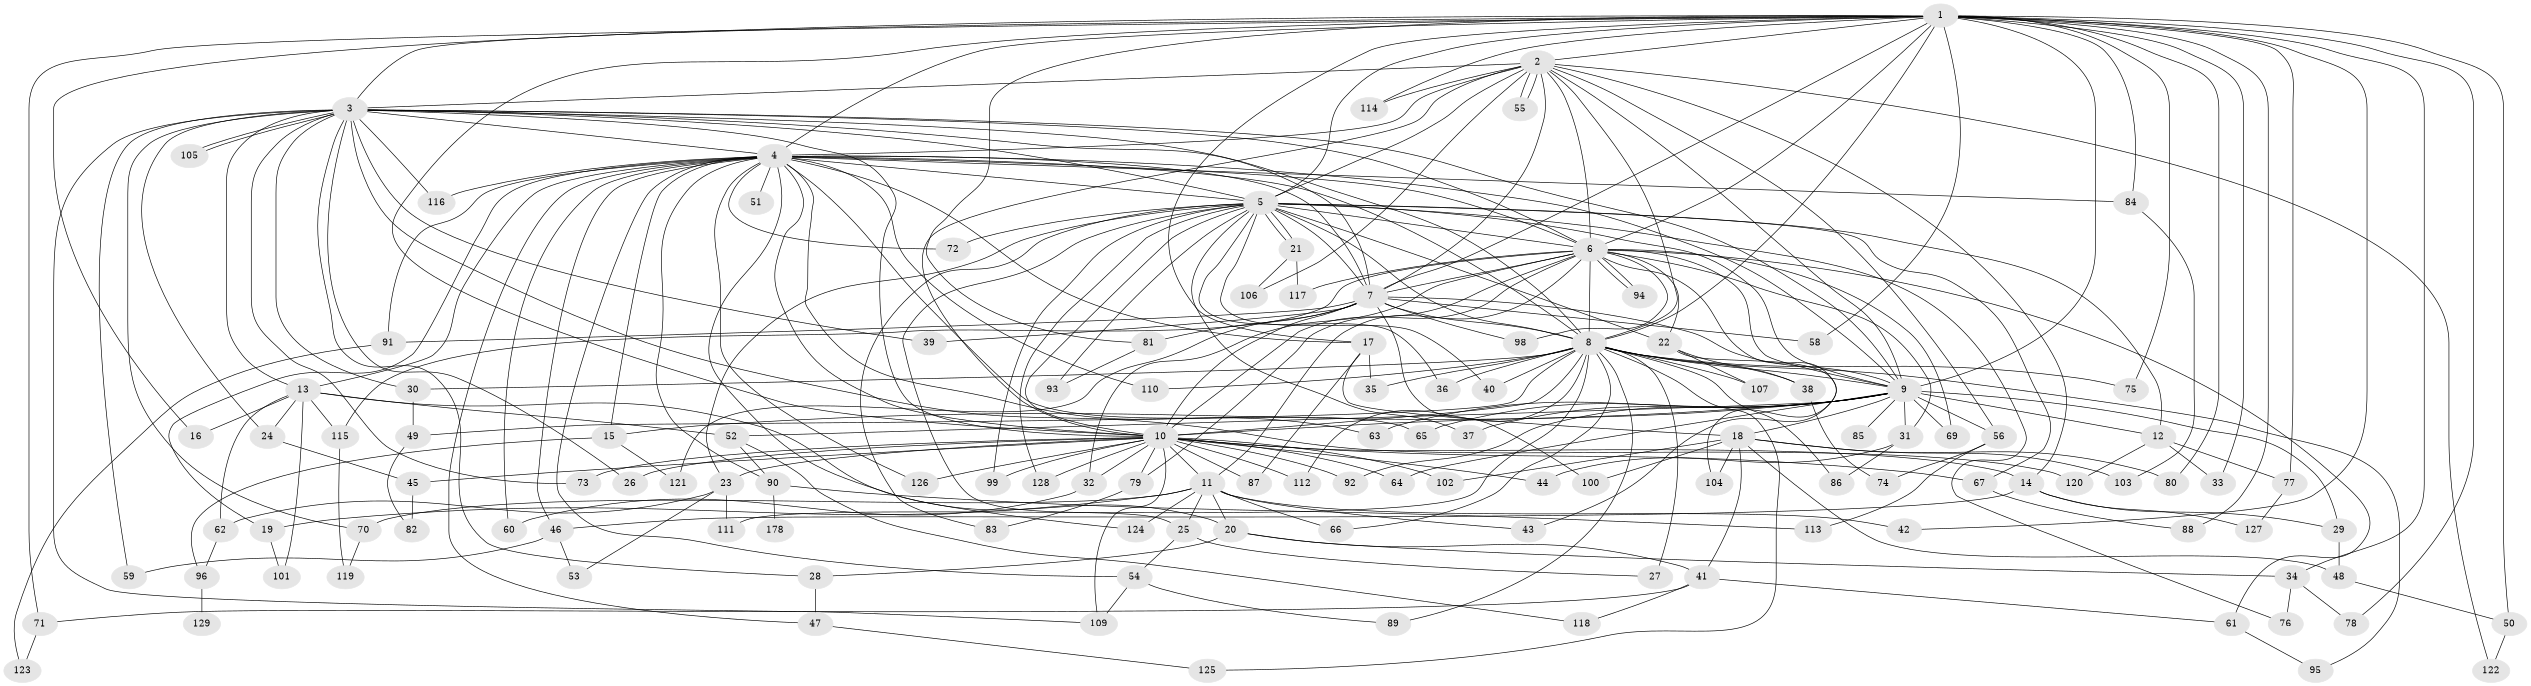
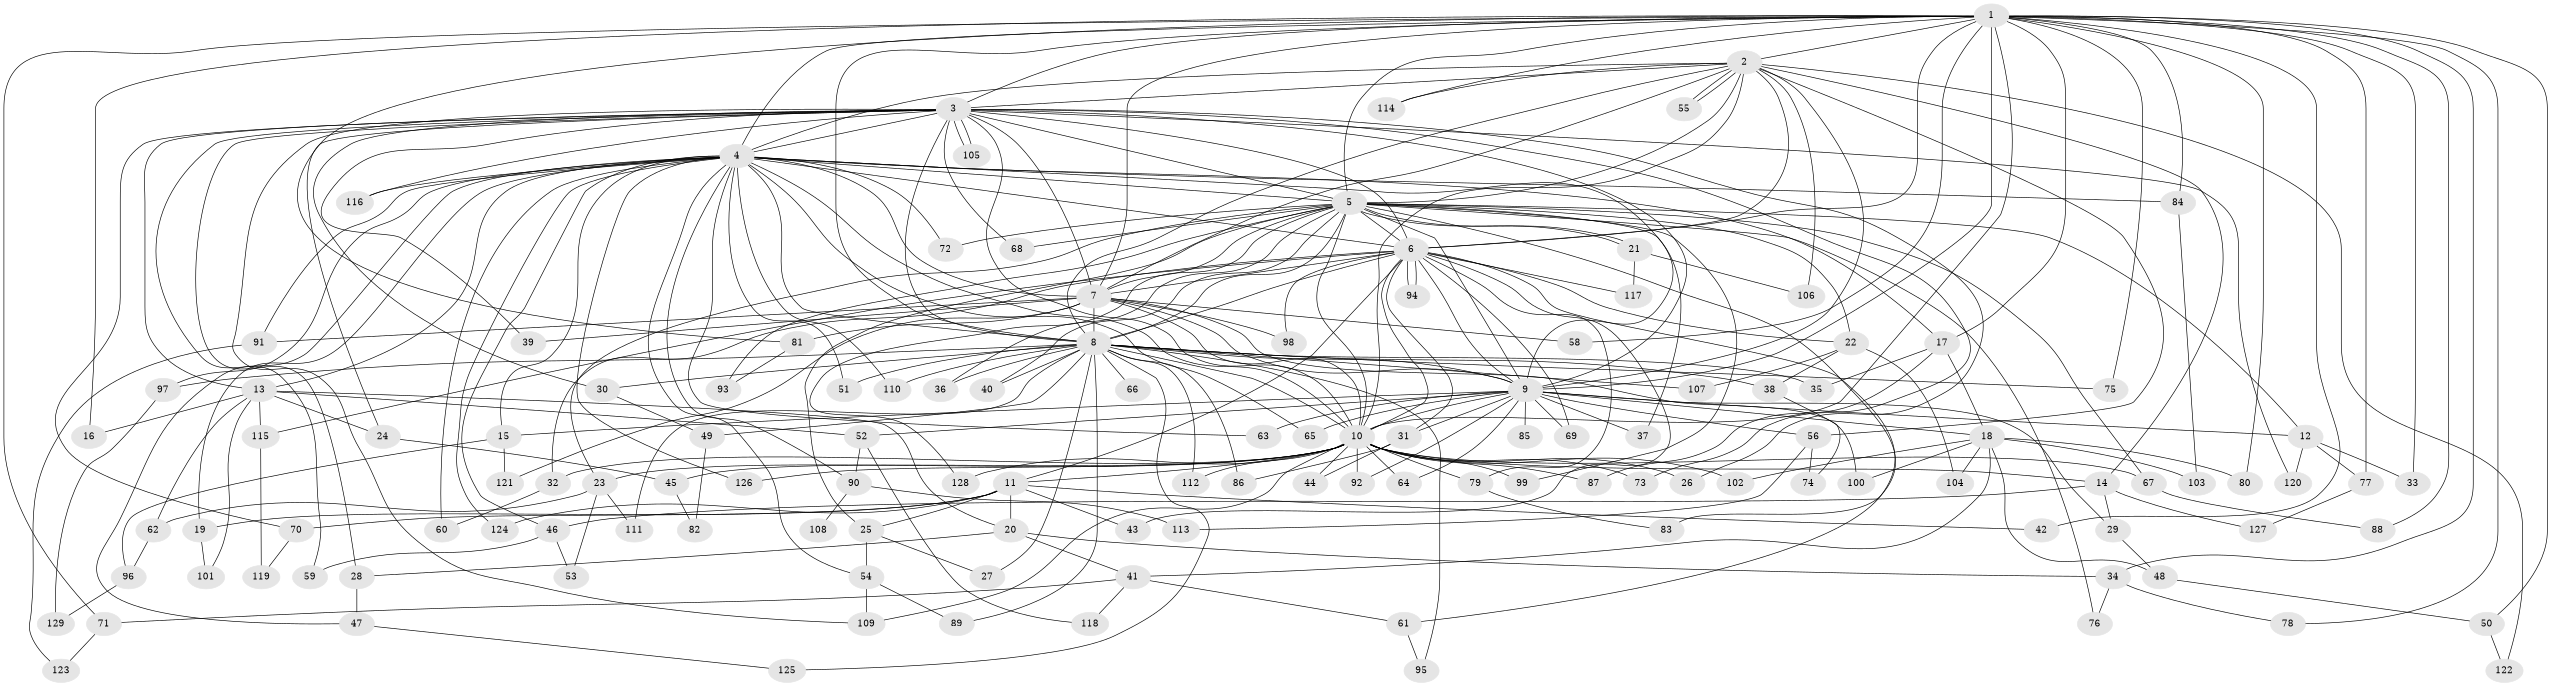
none -> (1017, 250)
none -> (949, 360)
none -> (163, 390)
(1260, 506) -> none
(775, 530) -> (818, 530)
